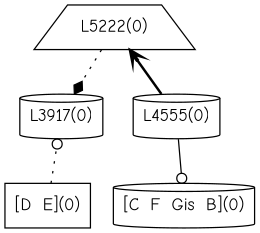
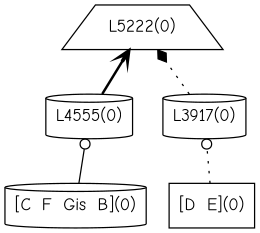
(92, 66) -> (178, 78)
(180, 156) -> (82, 166)
